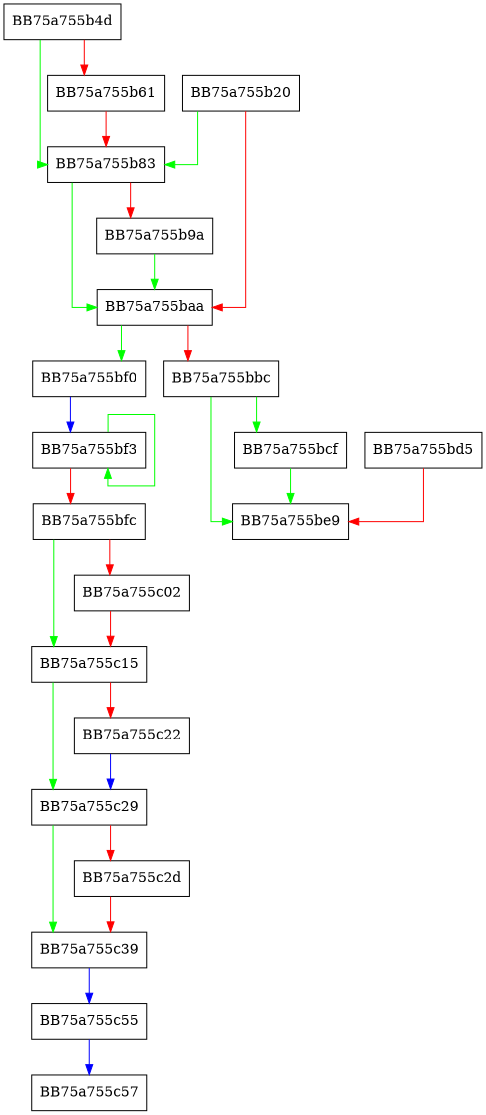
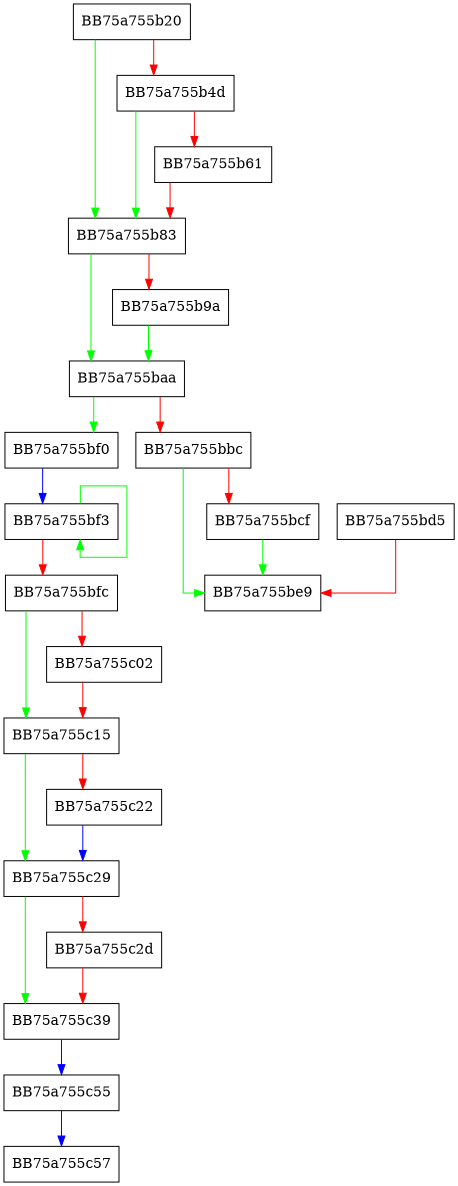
(246, 221) -> (154, 52)
(257, 409) -> (229, 481)
